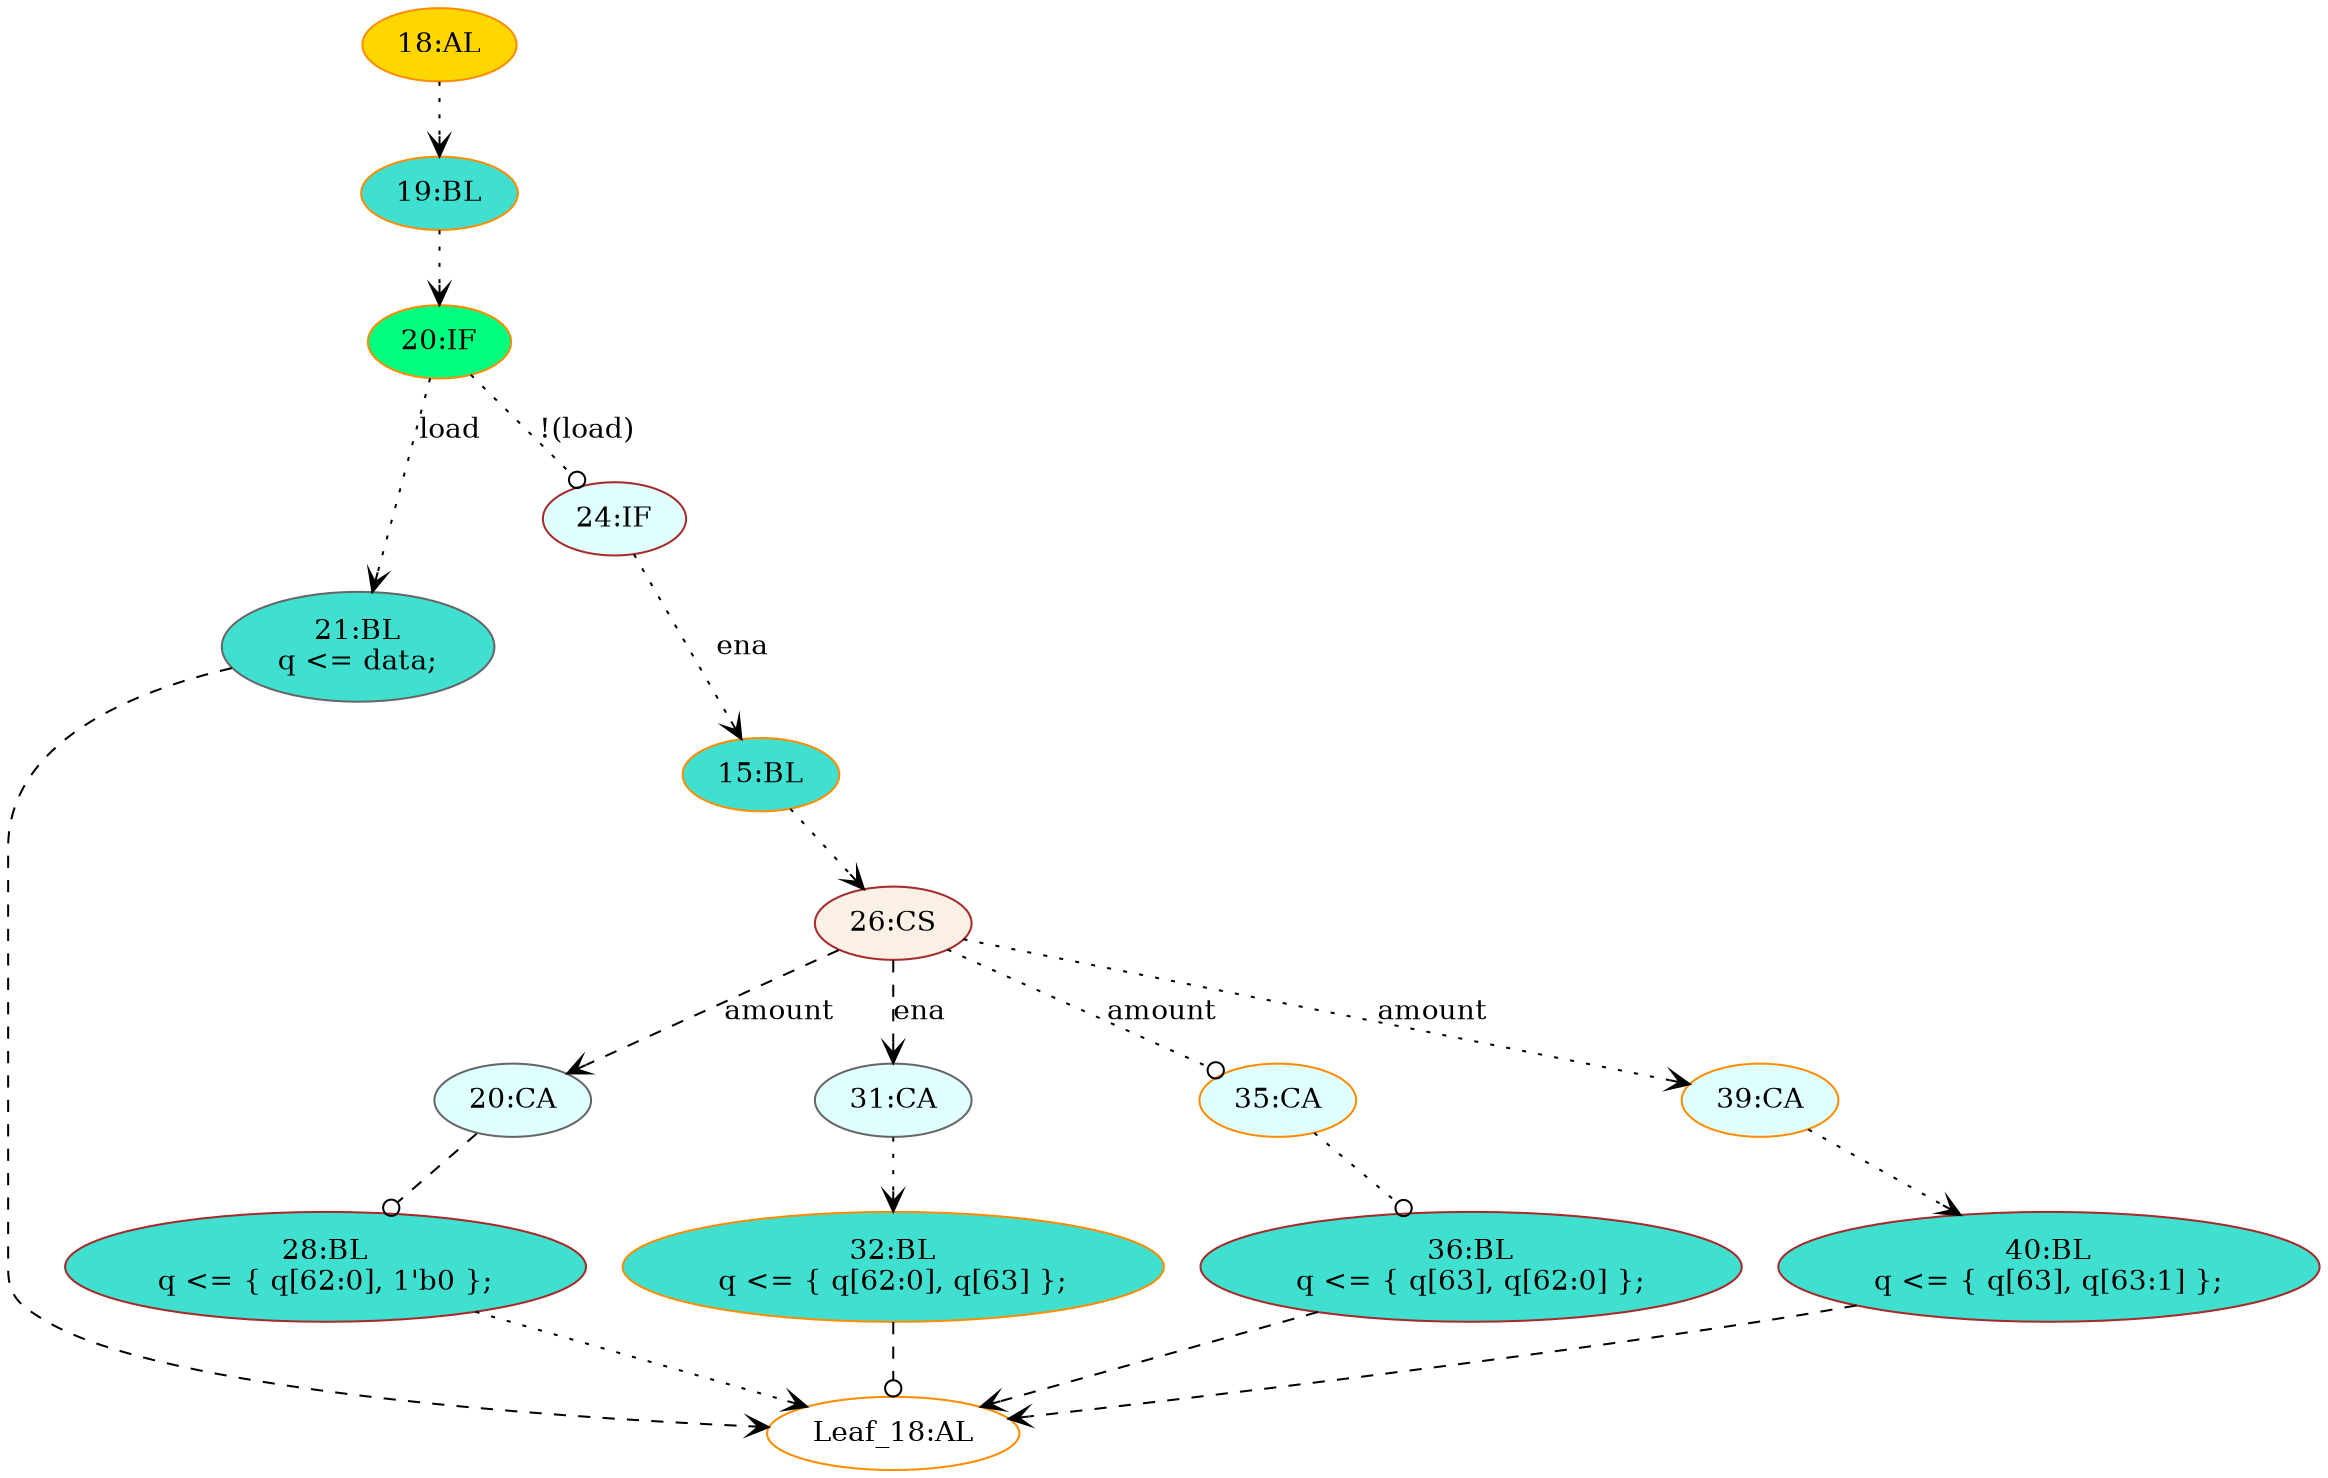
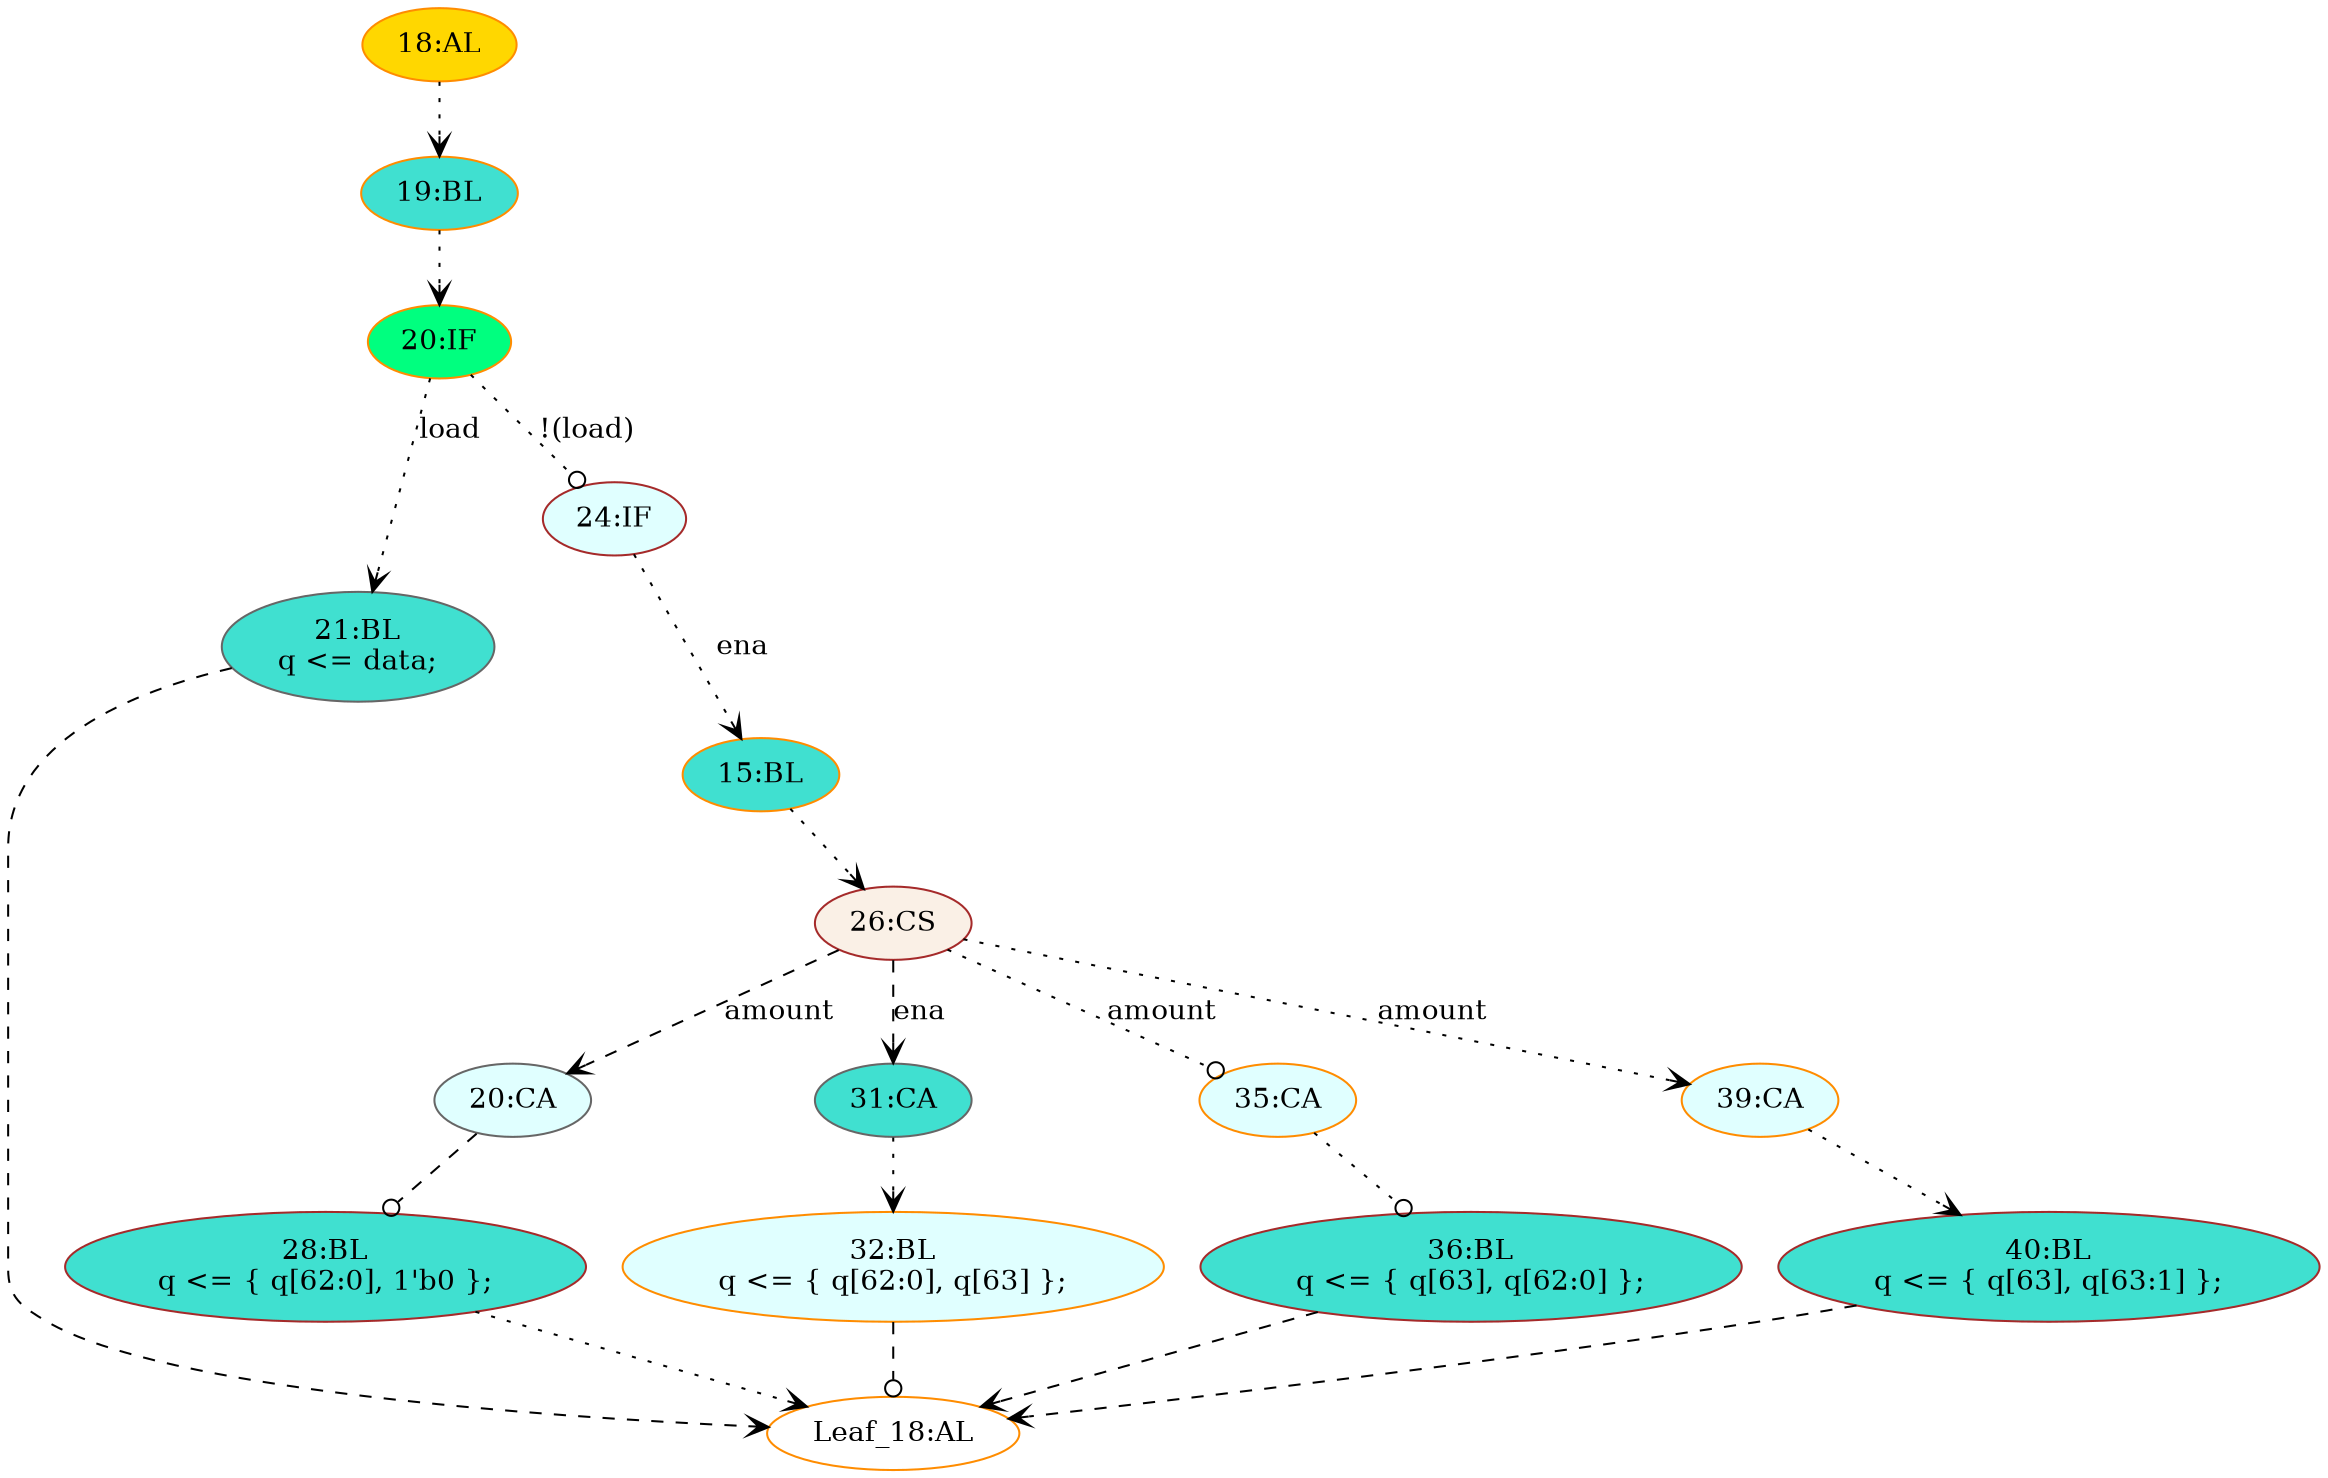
(893, 1100) -> (893, 1100)
(893, 1267) -> (893, 1267)
